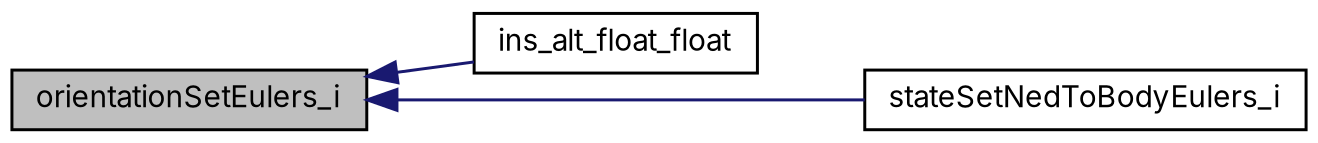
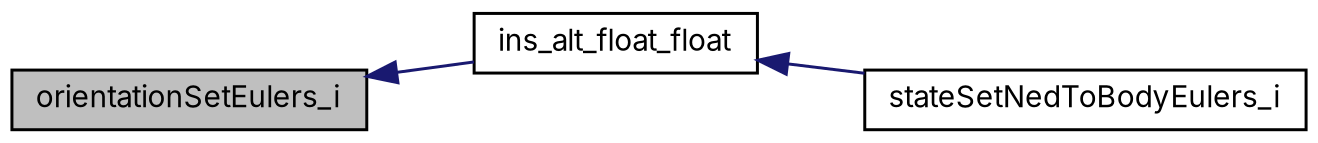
(631, 100) -> (826, 69)
